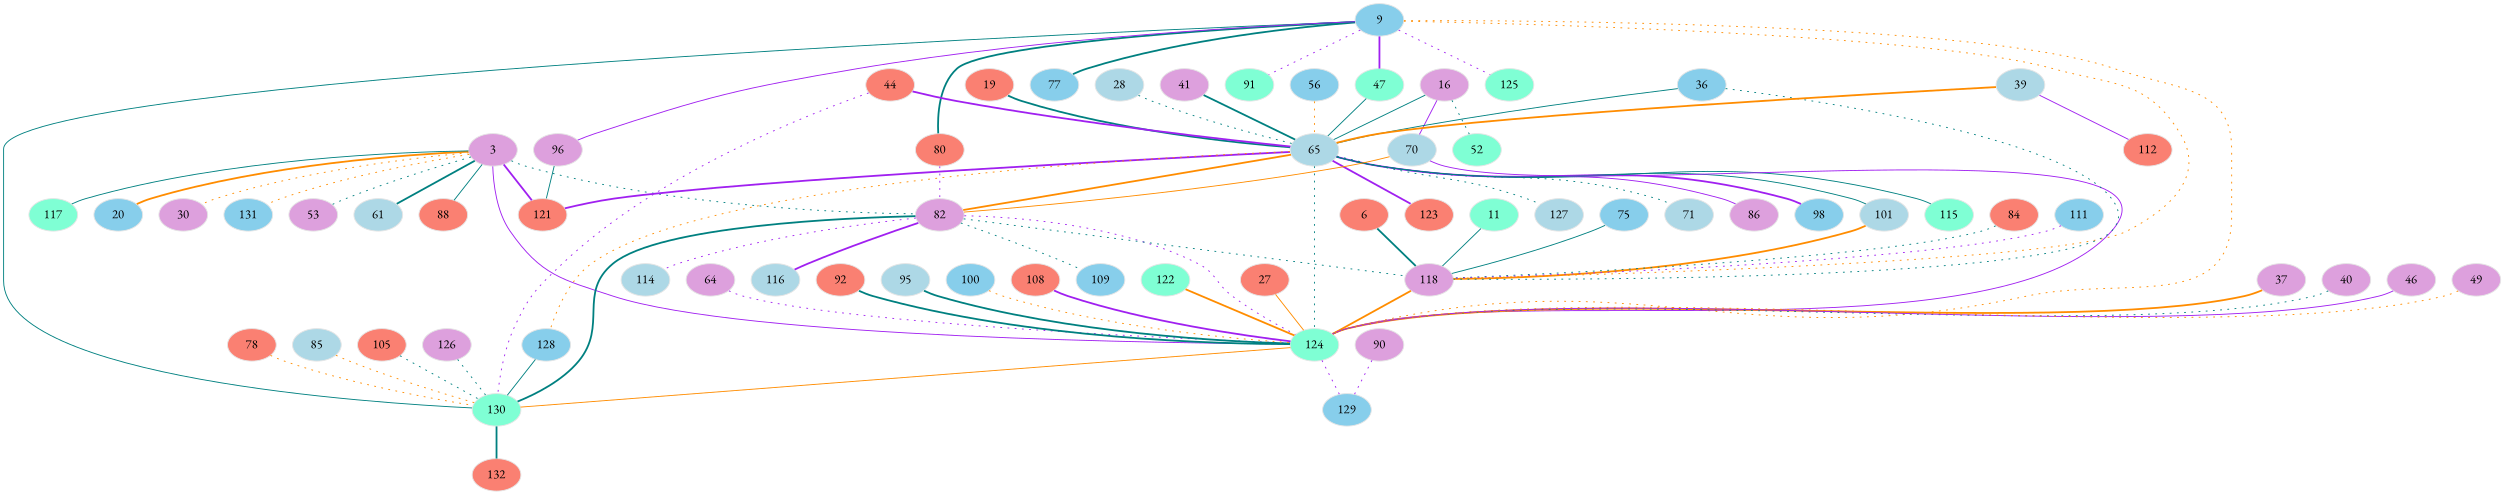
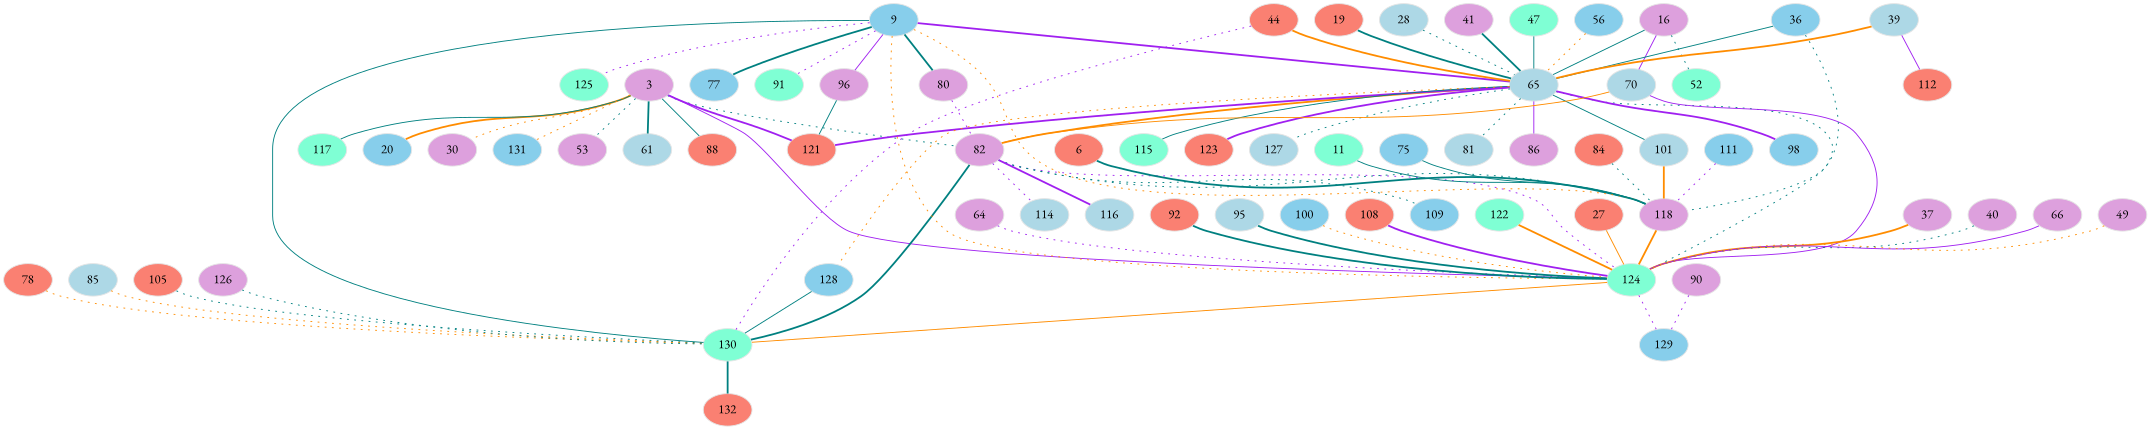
(1379, 52) -> (1214, 52)
(1063, 118) -> (1400, 61)
(940, 150) -> (943, 85)
(1689, 215) -> (1469, 150)
(2411, 280) -> (2057, 215)
